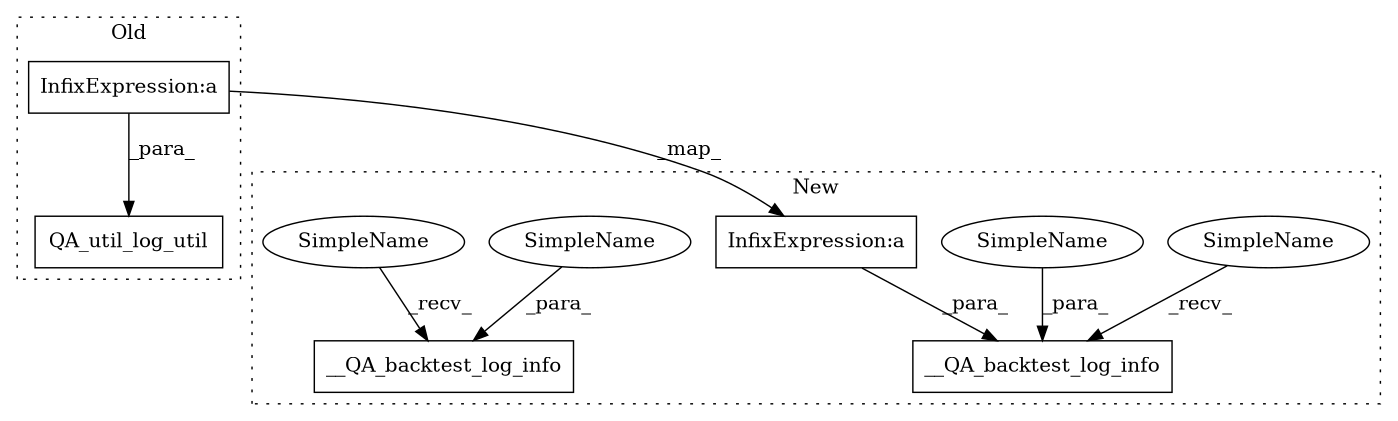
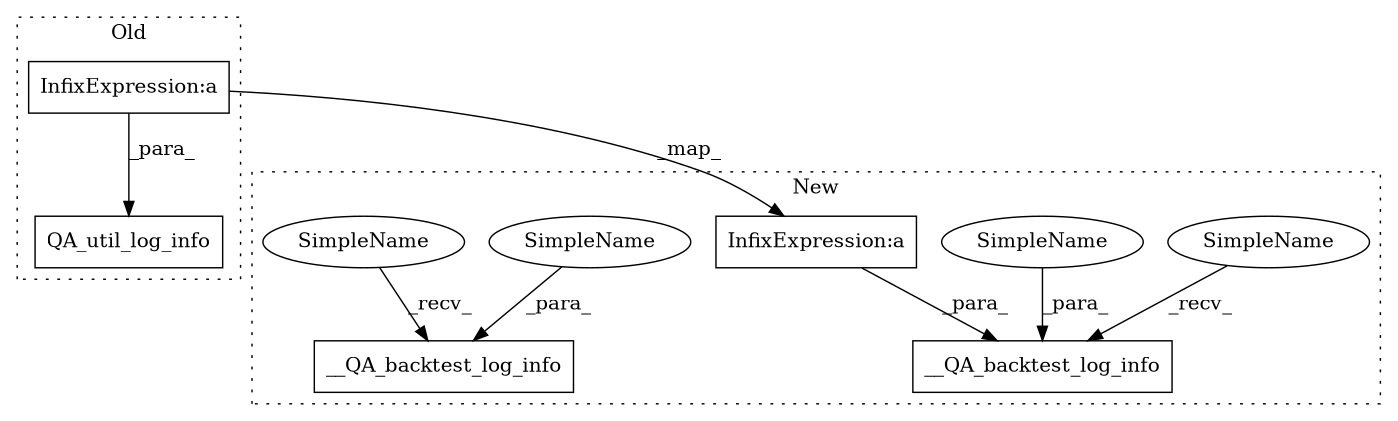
(129, 242) -> (129, 242)
